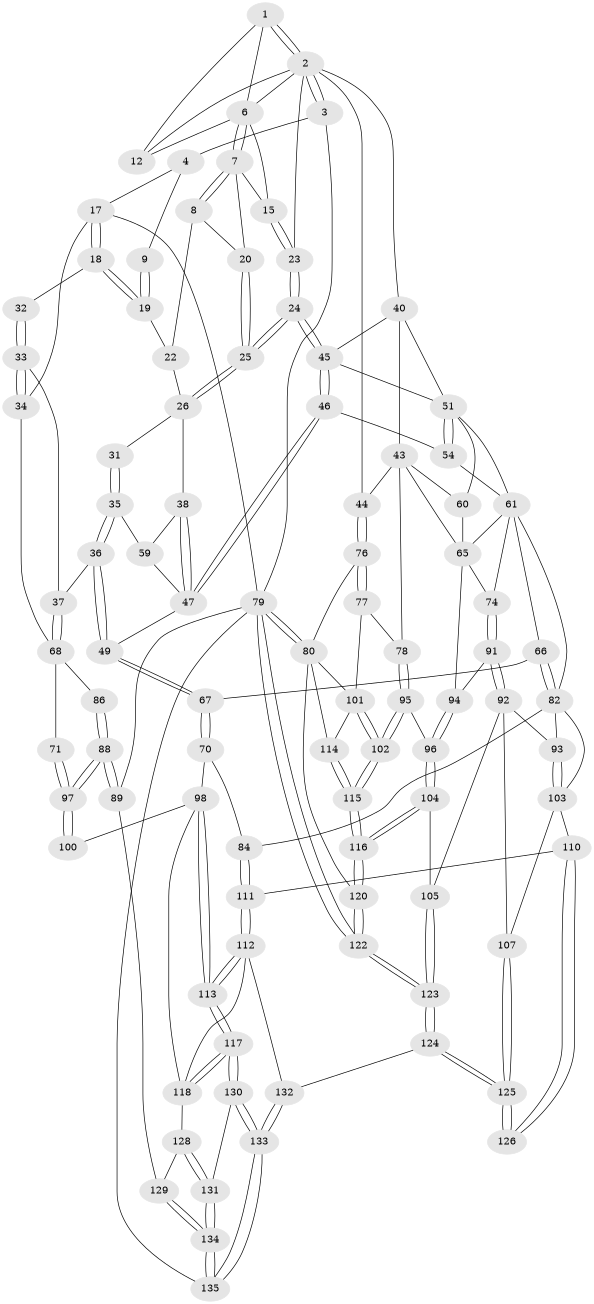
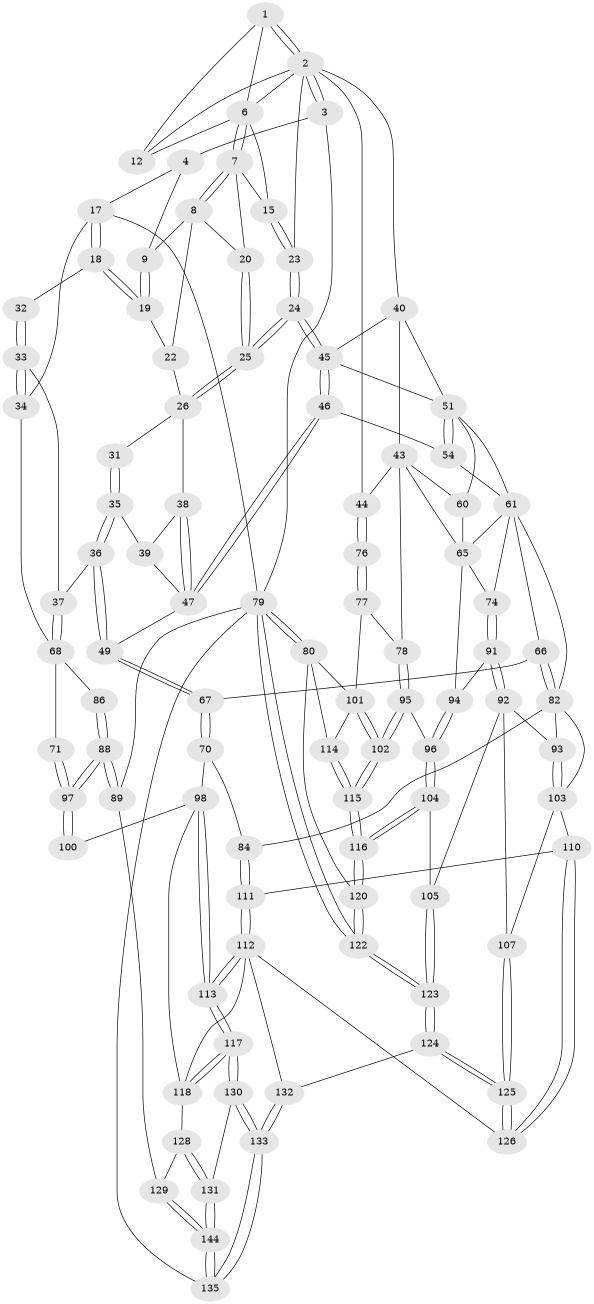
none -> (170, 235)
(145, 554) -> (145, 554)
(332, 601) -> none
none -> (376, 1044)
(210, 1240) -> (210, 1240)
